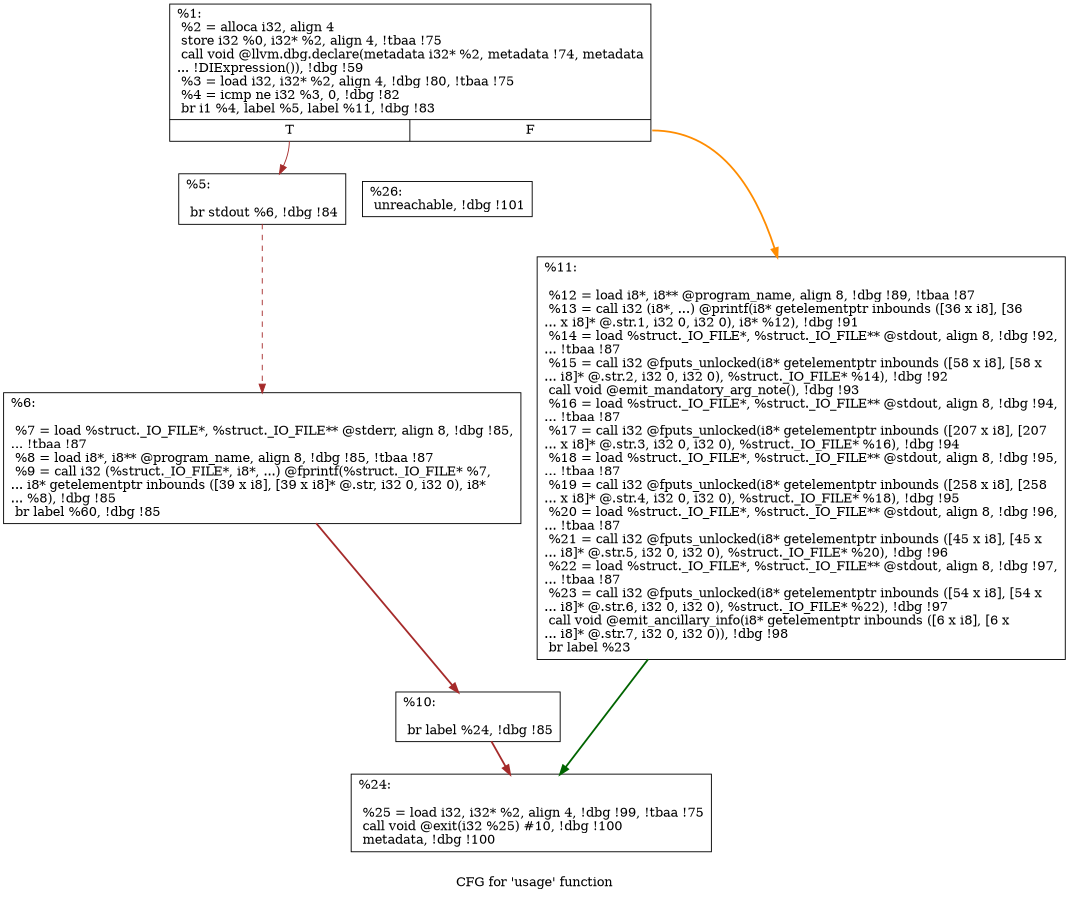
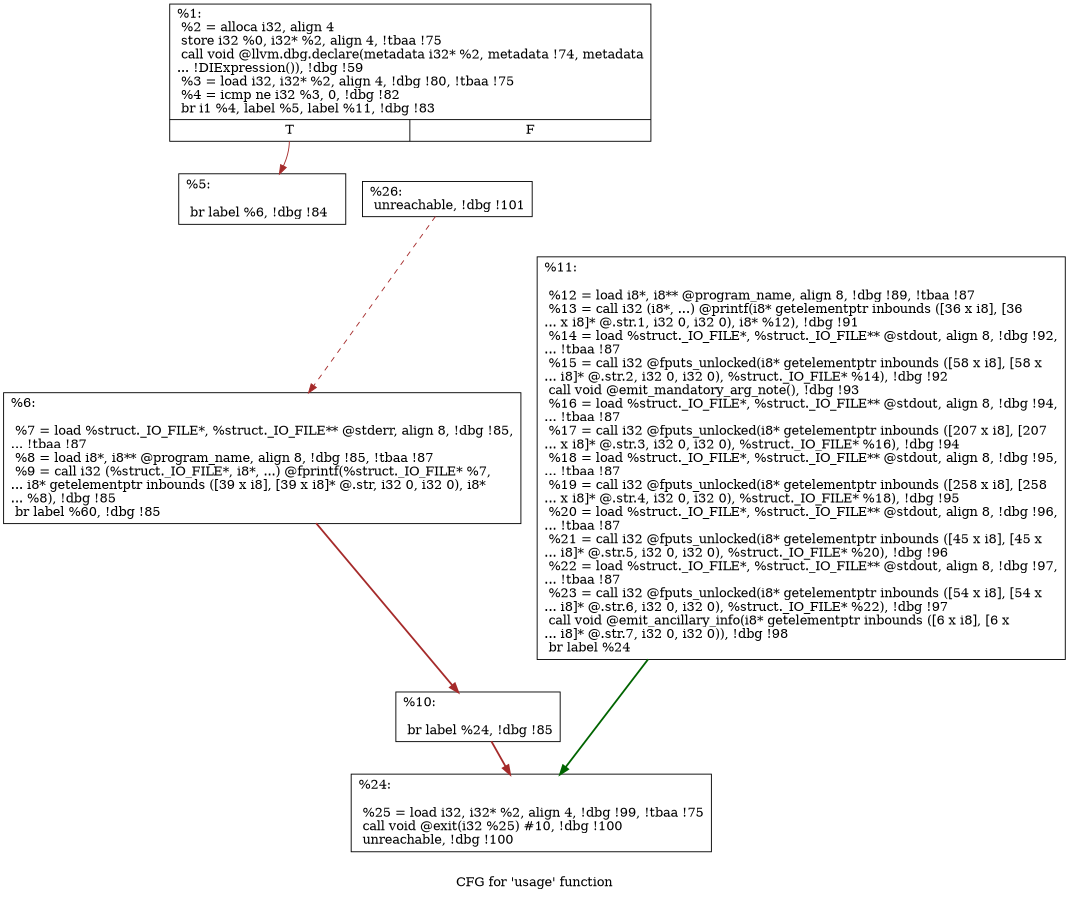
(732, 168) -> none
(262, 213) -> (257, 213)
(262, 304) -> (375, 301)
(588, 648) -> (588, 648)
(427, 840) -> (436, 840)
